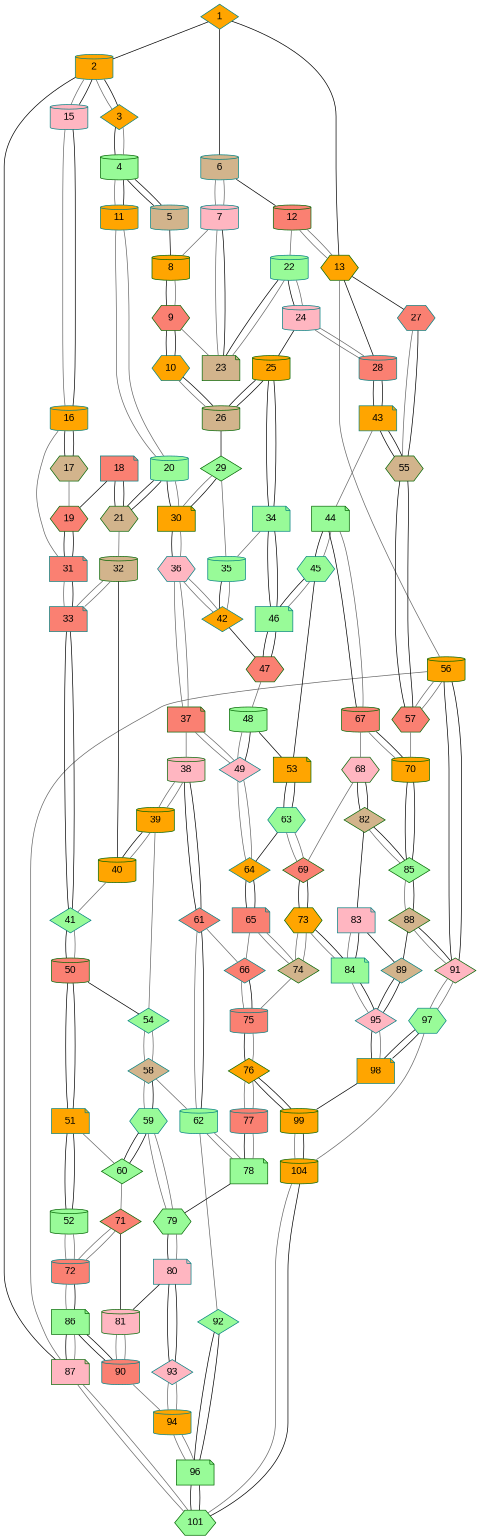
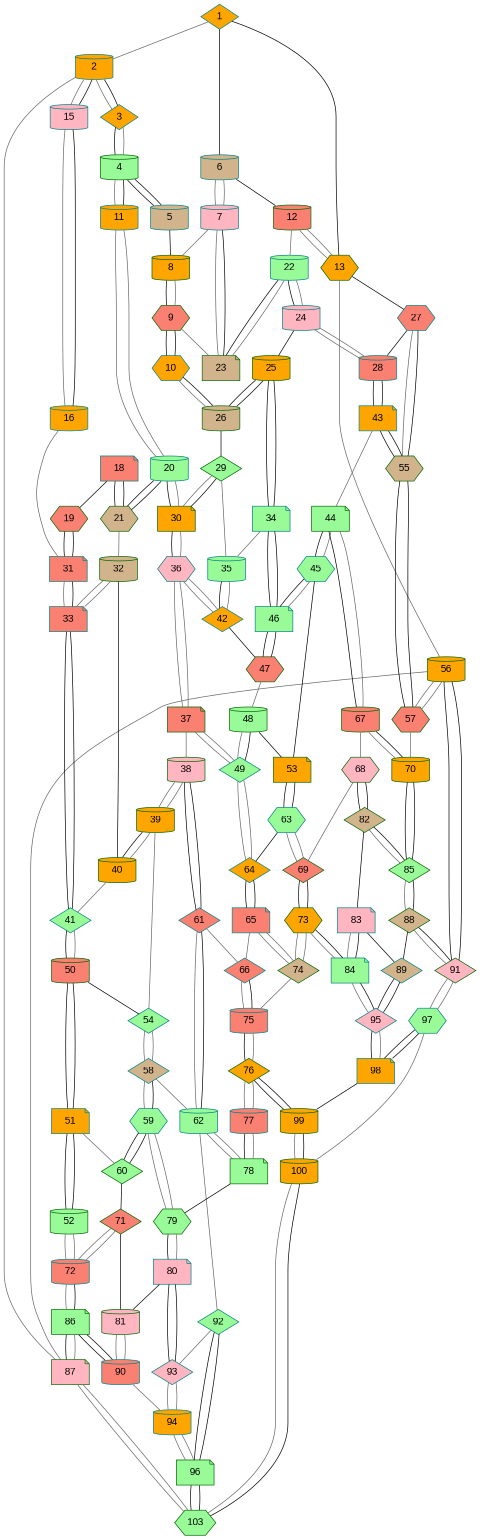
(161, 40) -> (161, 40)
(359, 318) -> (397, 343)
(69, 469) -> none
(4, 712) -> (4, 712)
(240, 770) -> (240, 770)
(299, 1171) -> (299, 1171)
(121, 1196) -> (121, 1196)
none -> (195, 1347)
(195, 1523) -> (195, 1523)
